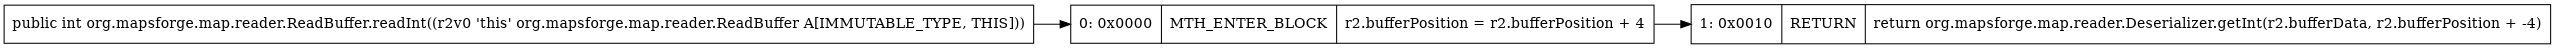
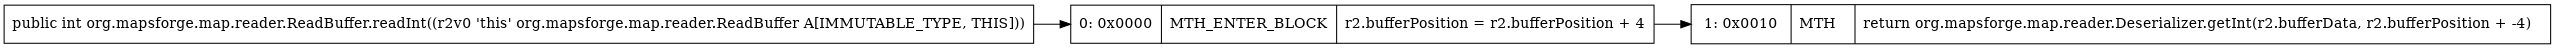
(1824, 24) -> (1818, 24)
